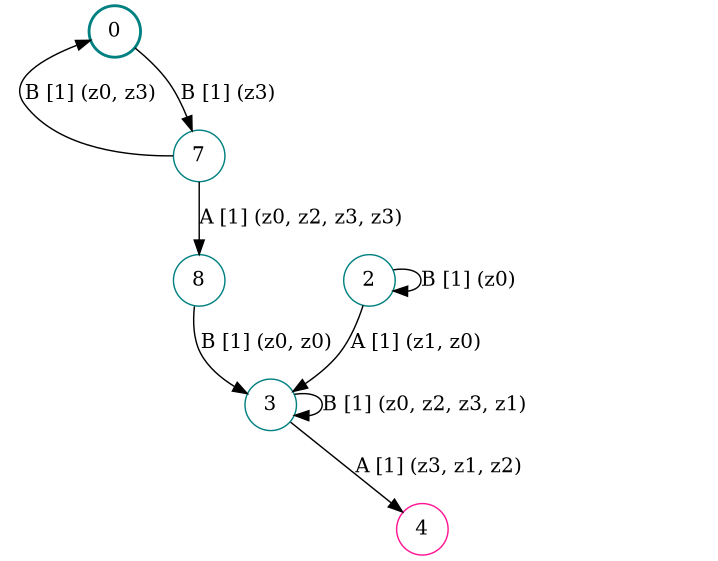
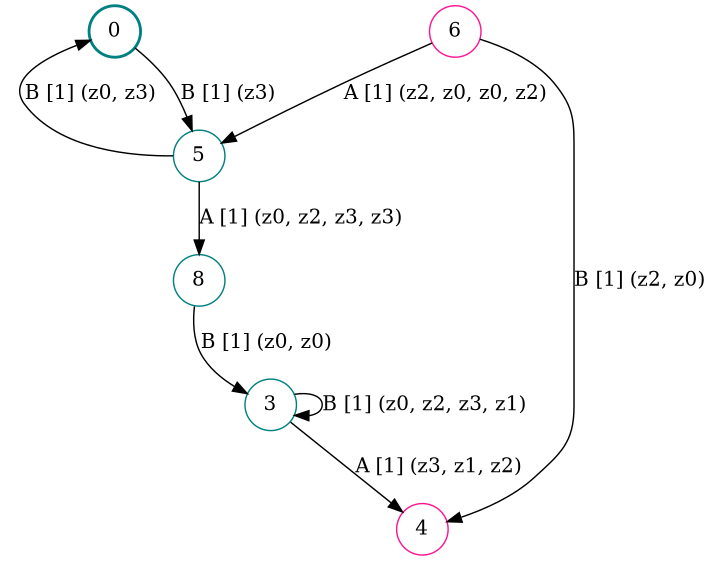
none -> (455, 31)
(199, 156) -> (199, 156)
(369, 280) -> none
